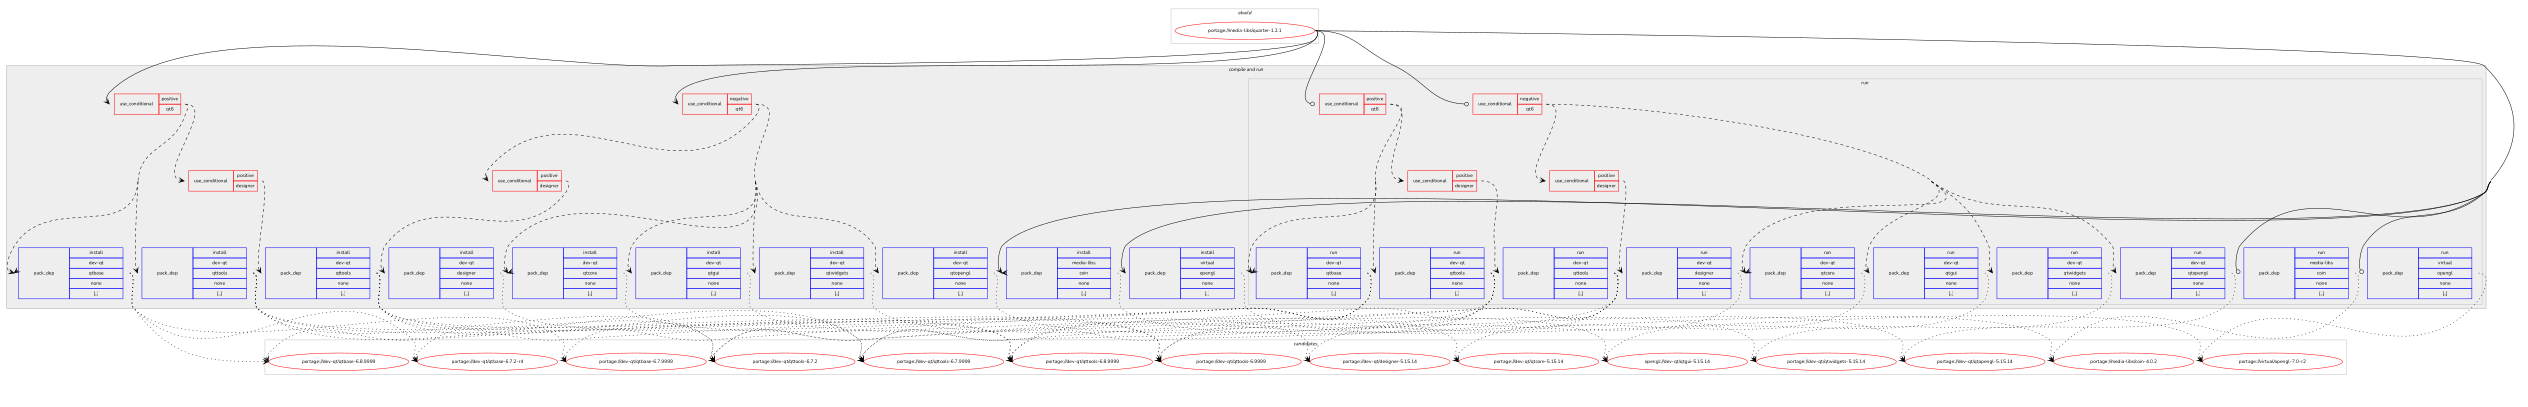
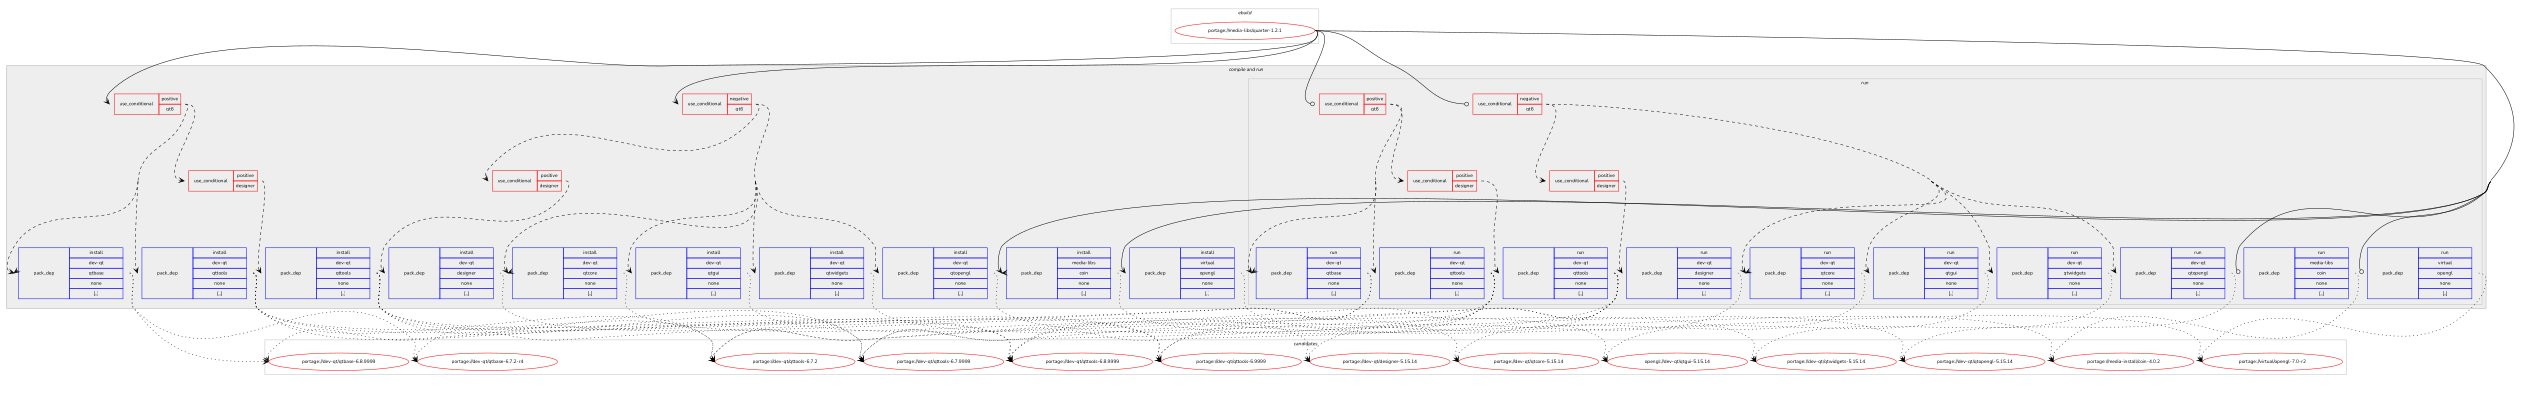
(636, 362) -> none
(2124, 362) -> (2124, 362)
